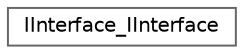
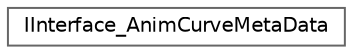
(122, 27) -> (176, 27)
